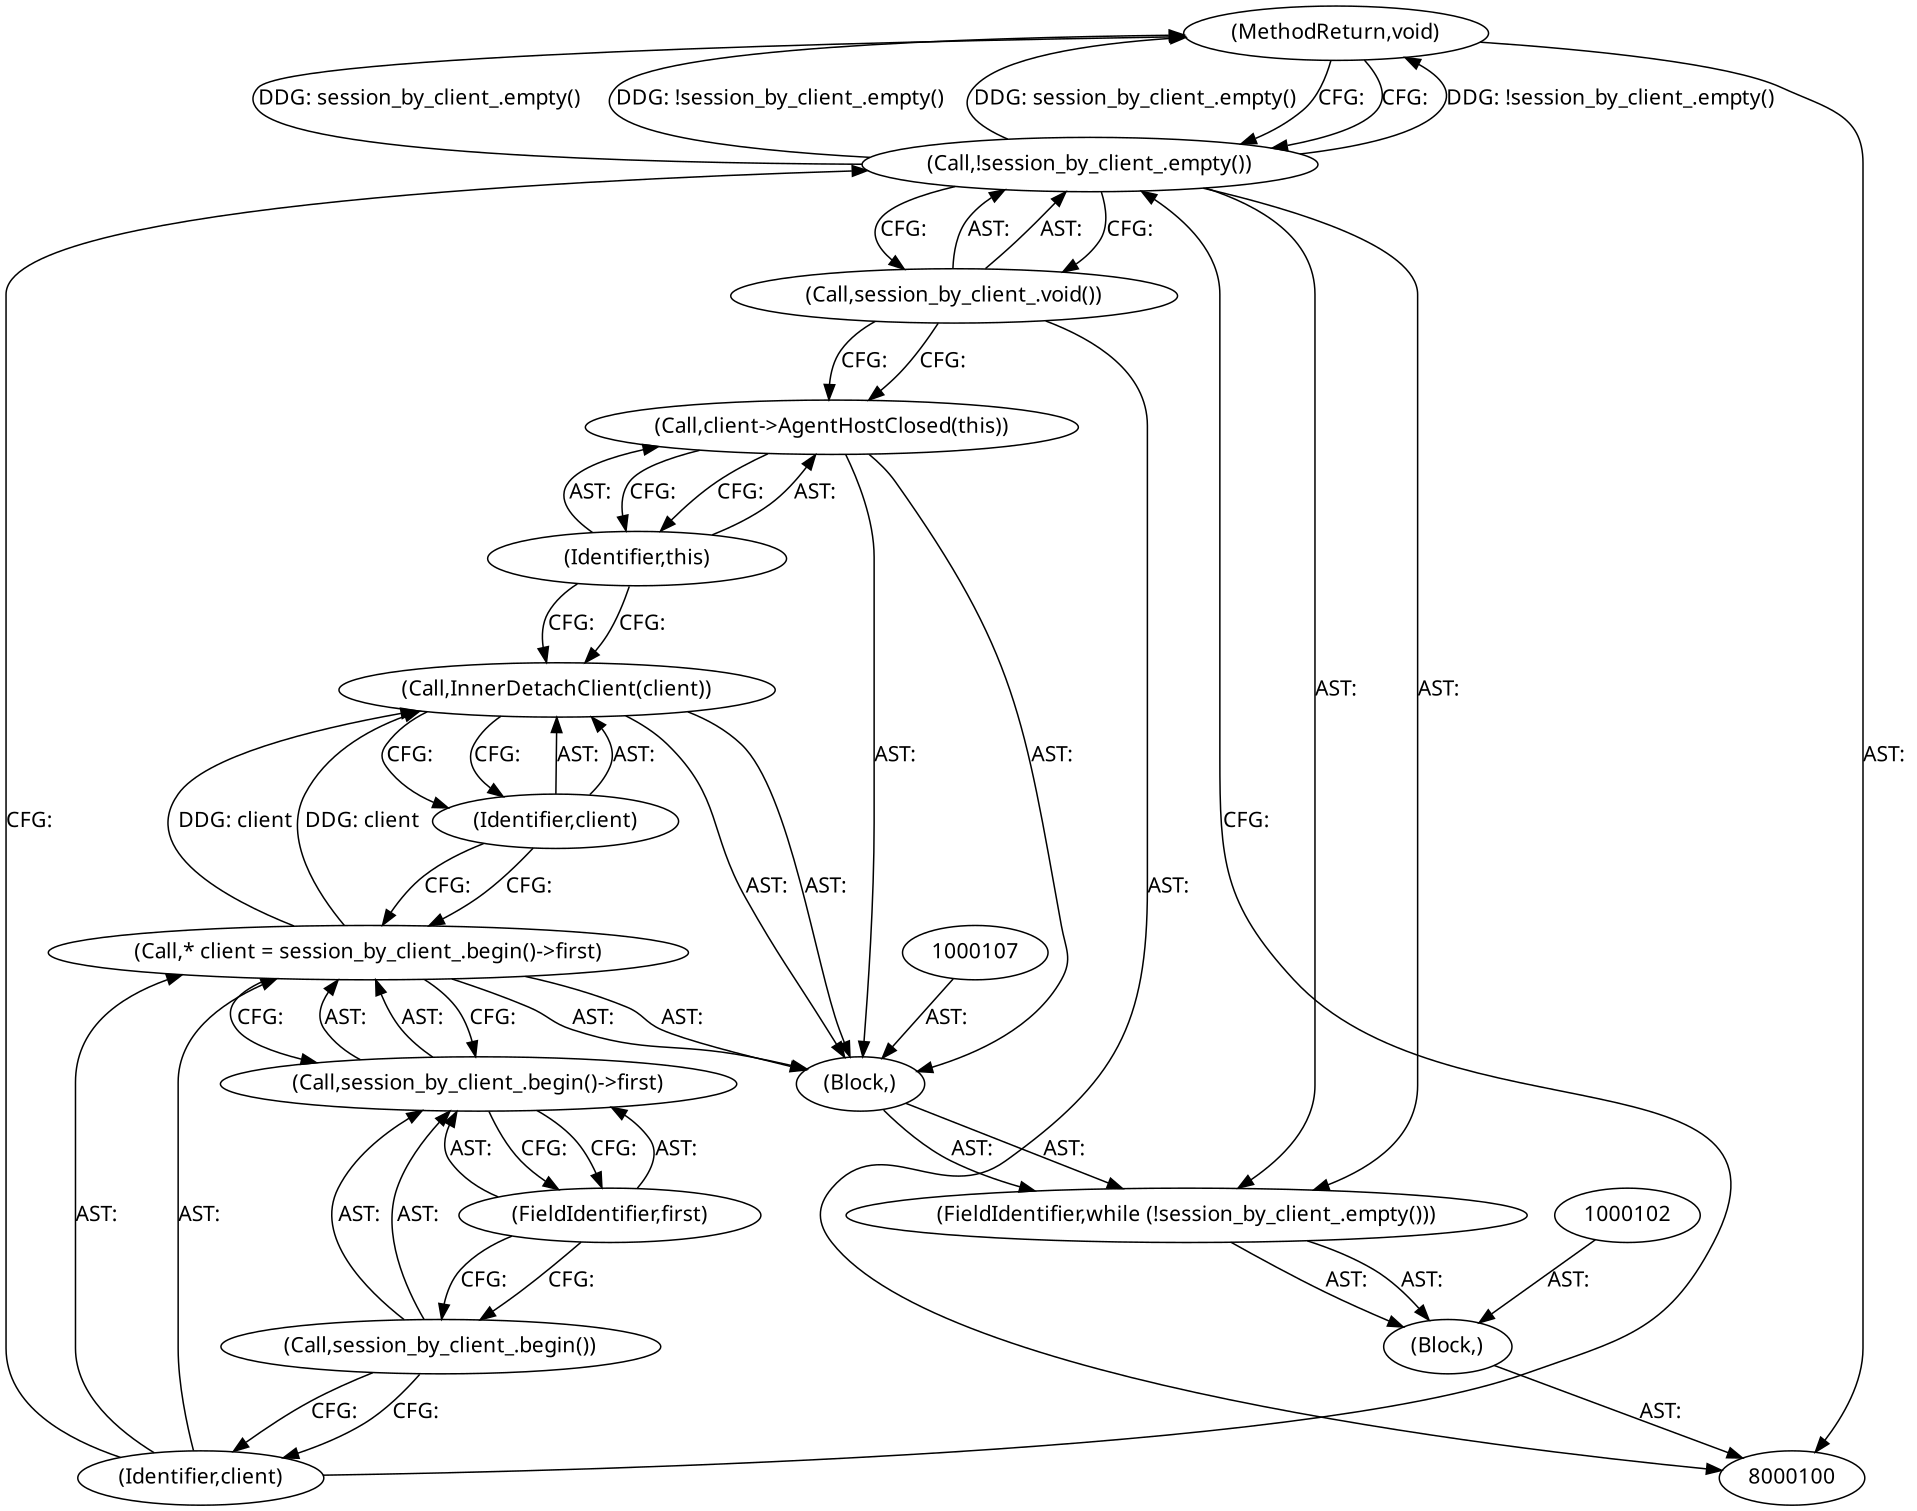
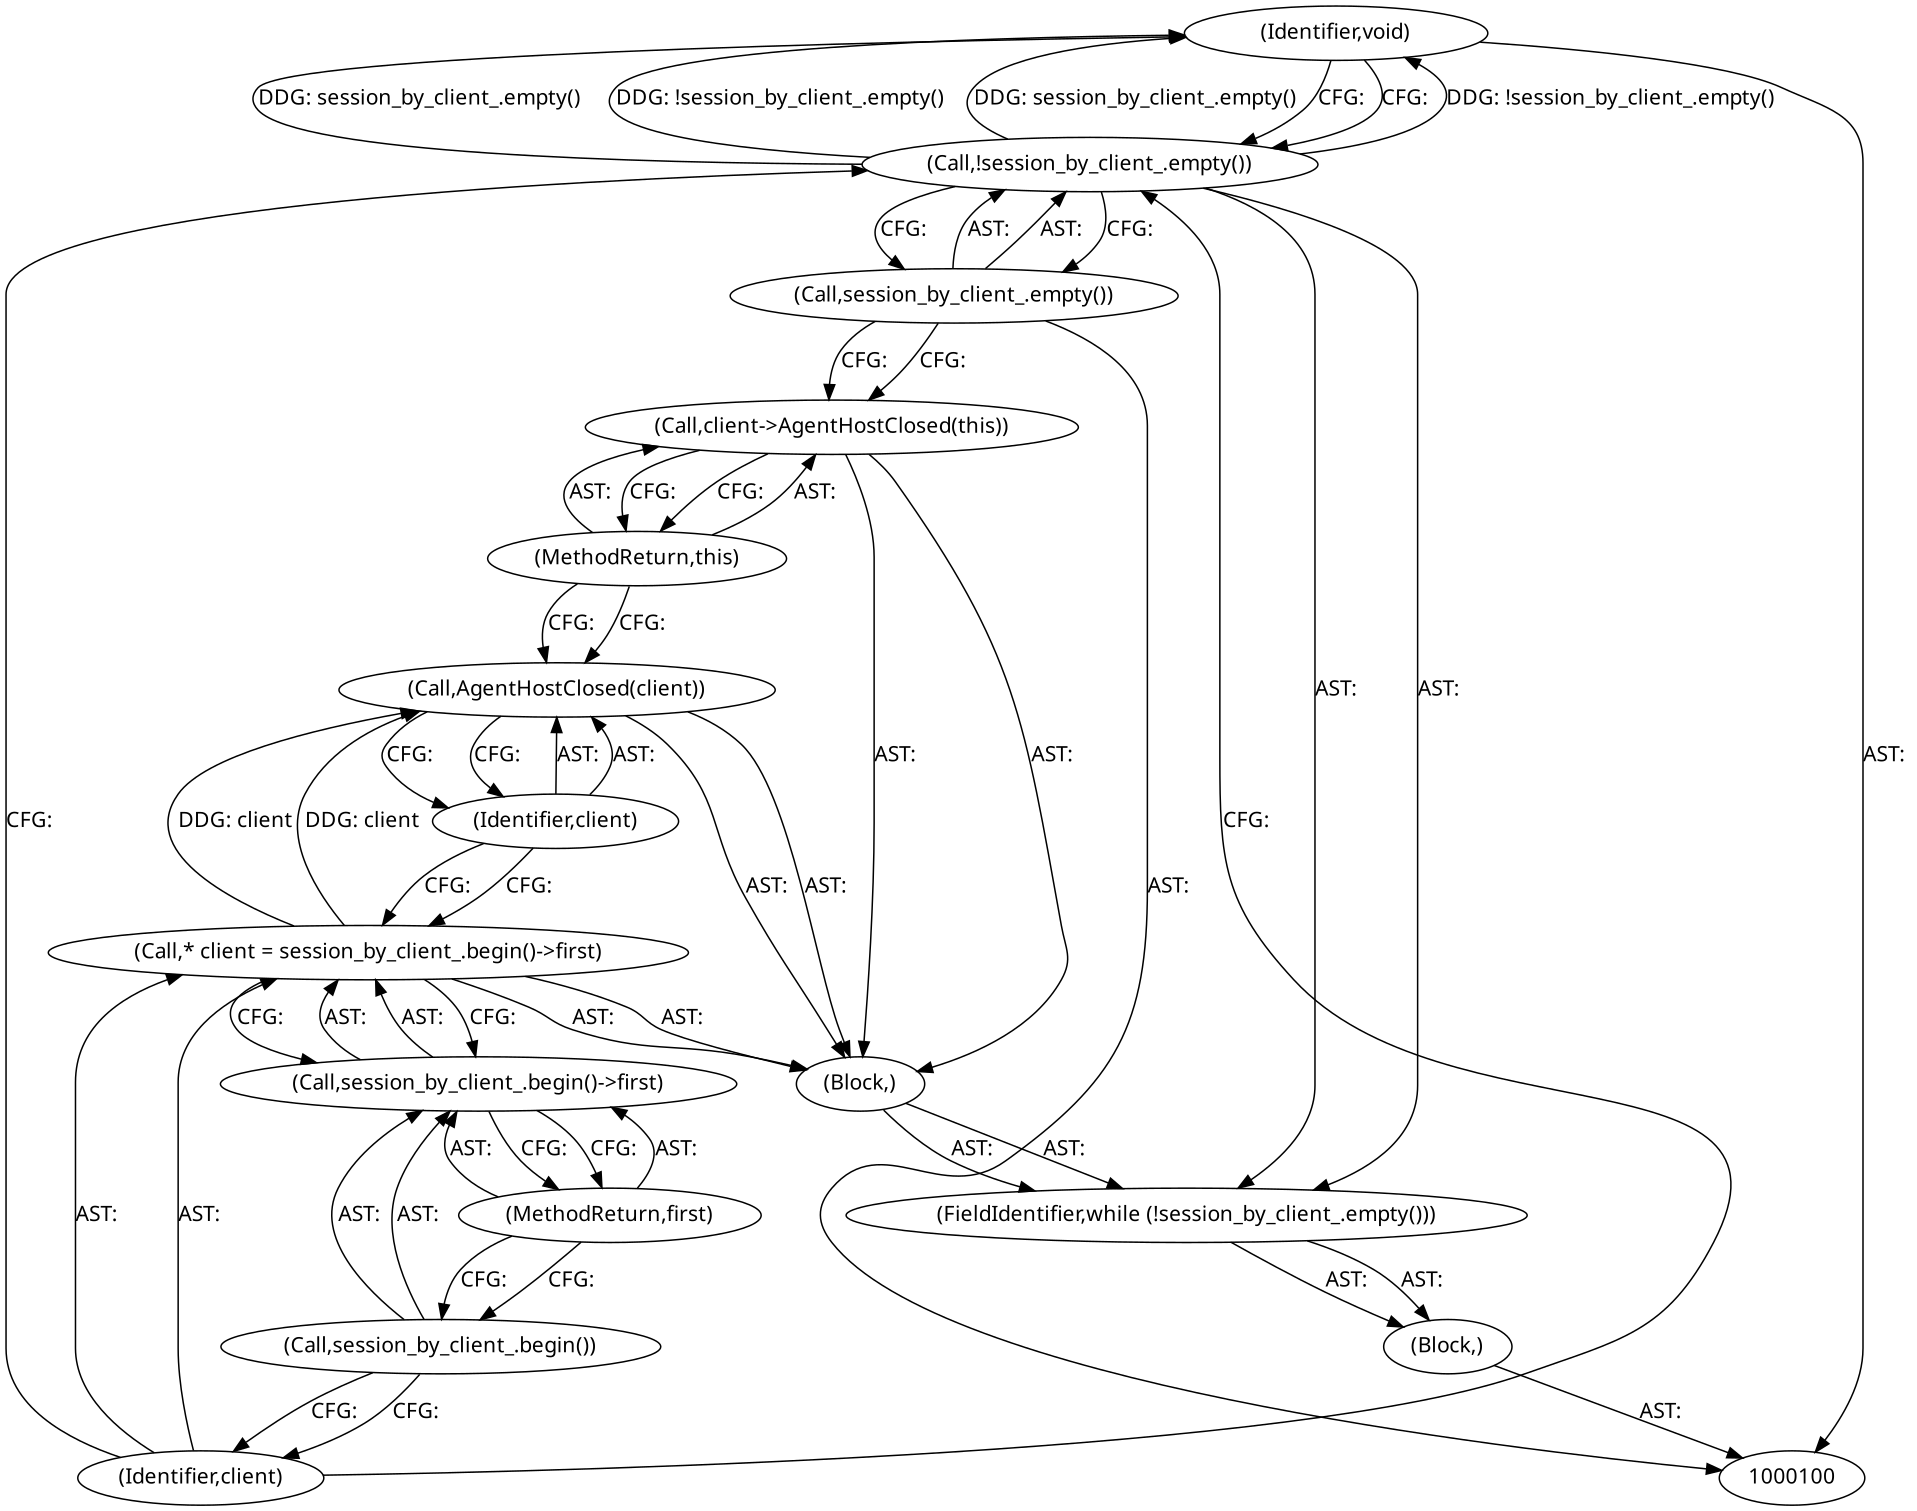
(1336, 33) -> (1336, 33)
(954, 296) -> (954, 296)
(637, 559) -> (637, 559)
(557, 690) -> (557, 690)
(975, 953) -> none
(610, 1215) -> (610, 1215)
(1627, 1215) -> none
(1792, 1478) -> (1792, 1478)
